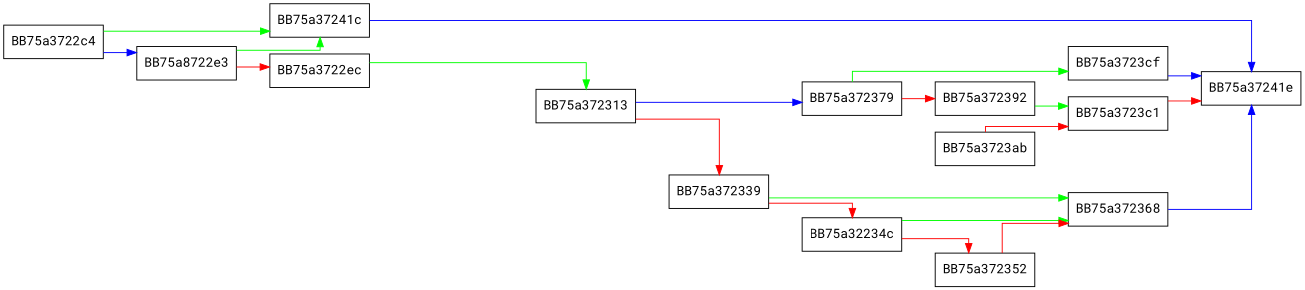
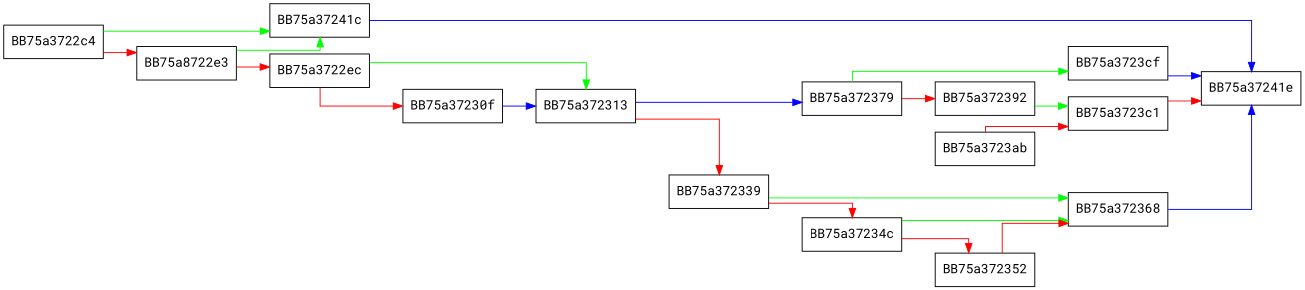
(115, 53) -> (115, 53)
none -> (453, 106)
(852, 234) -> (852, 234)
